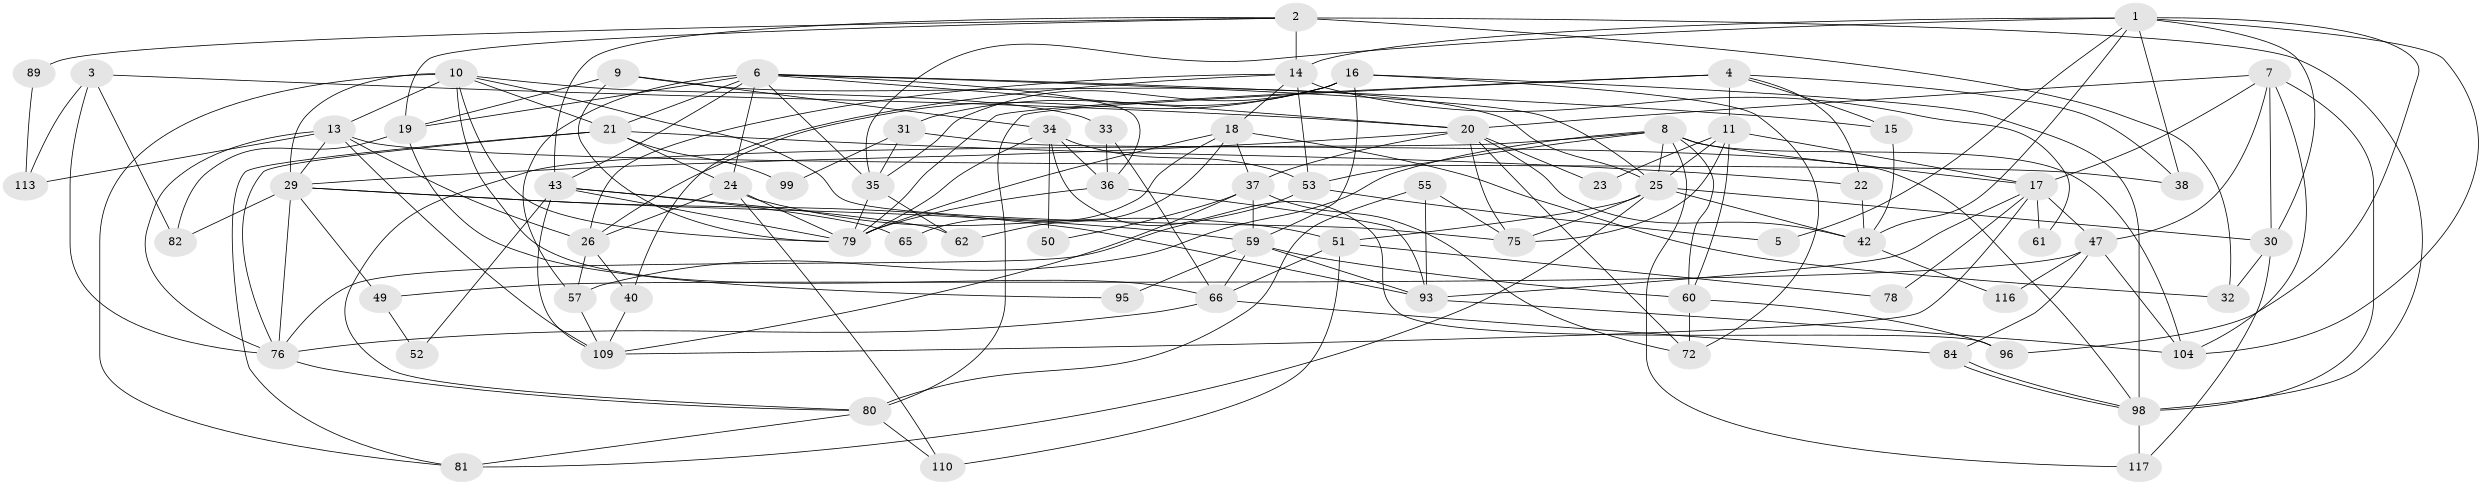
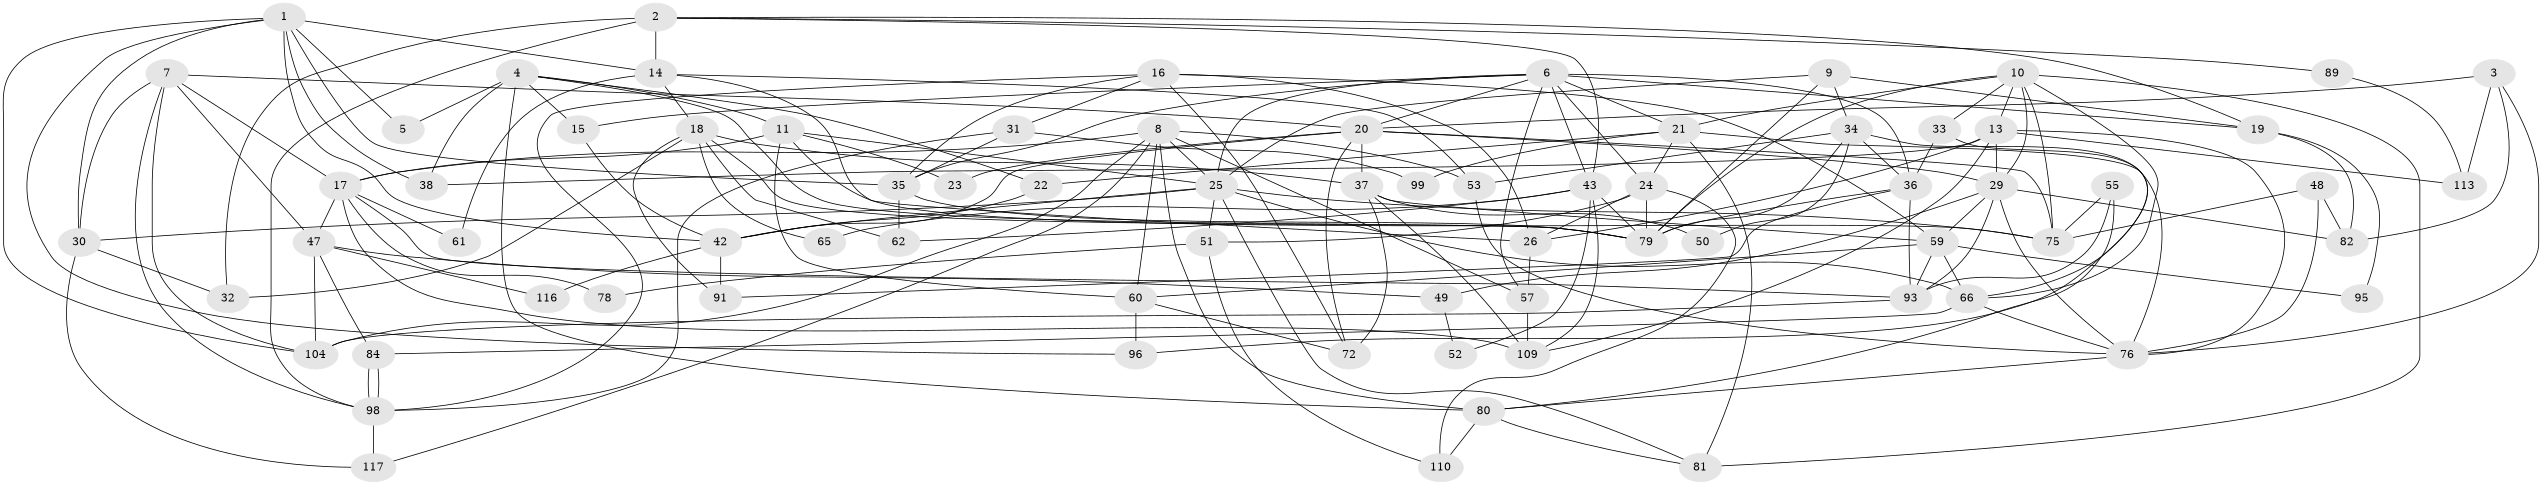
none -> (2317, 186)
(1511, 214) -> (460, 102)
(1271, 273) -> (1536, 260)
(631, 299) -> none
none -> (721, 299)
